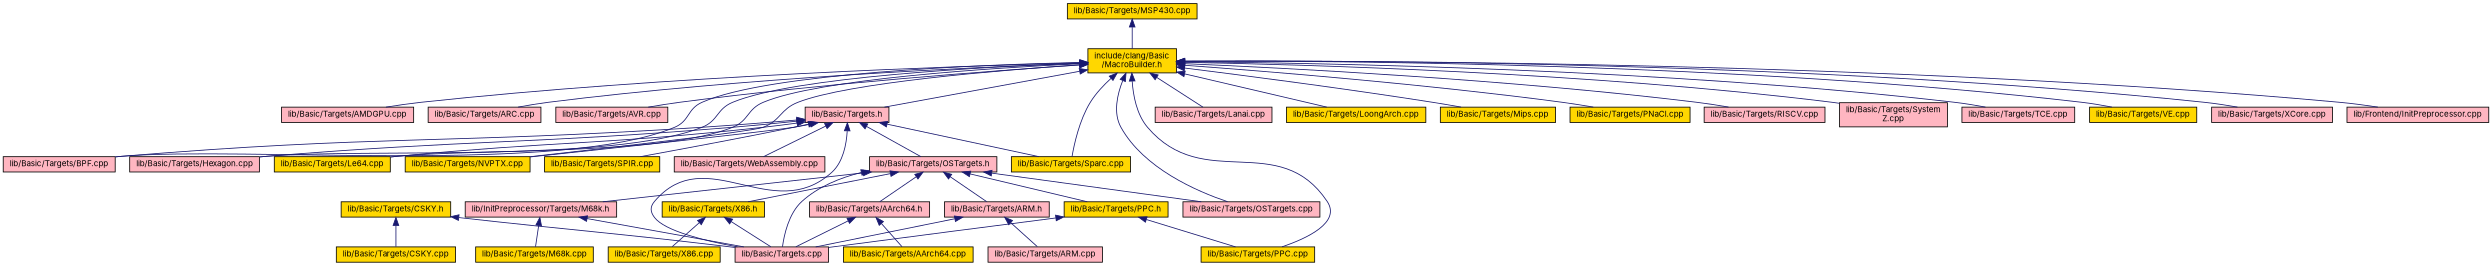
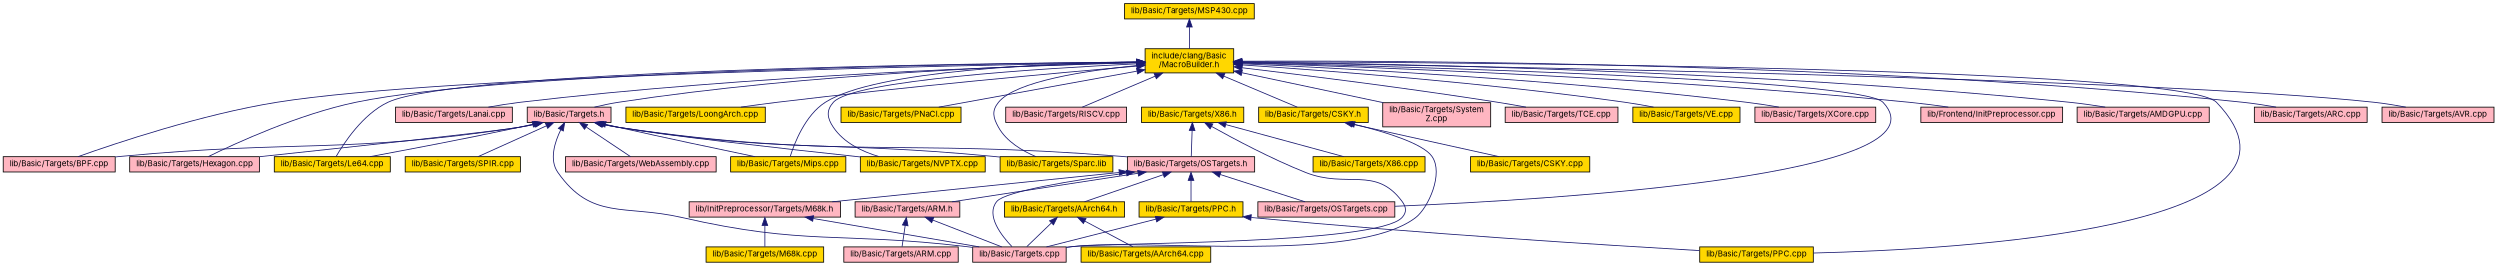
none -> (1260, 92)
none -> (684, 142)
(1071, 164) -> (1056, 164)
(844, 183) -> (1192, 144)
(870, 209) -> (1065, 209)
